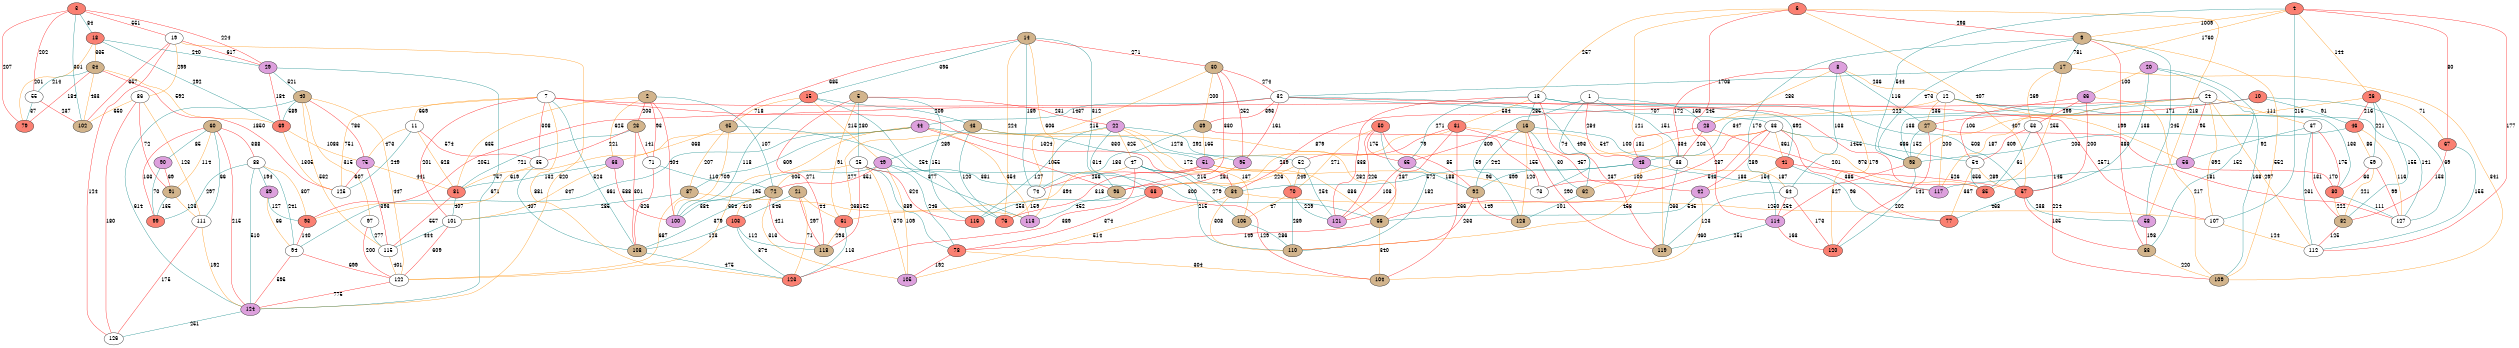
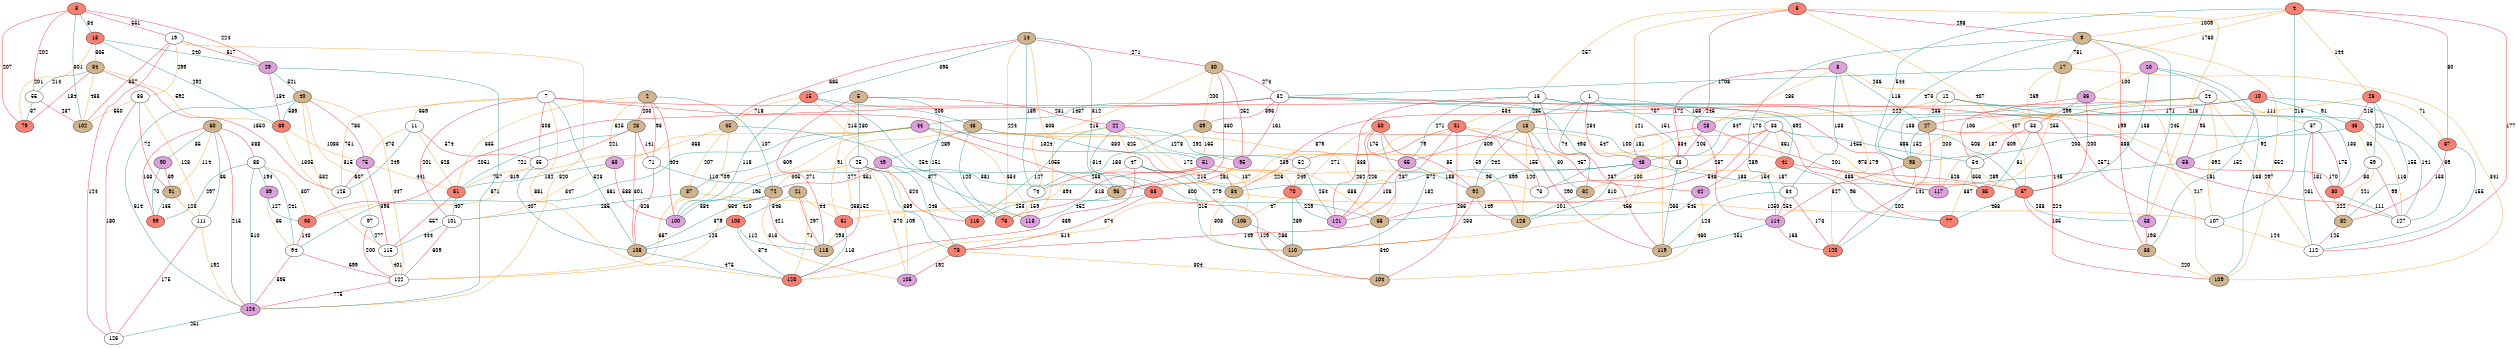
none -> (1585, 204)
(1072, 239) -> (1017, 238)
